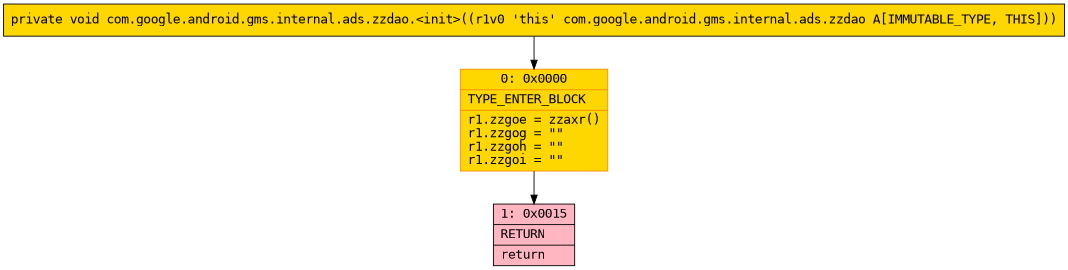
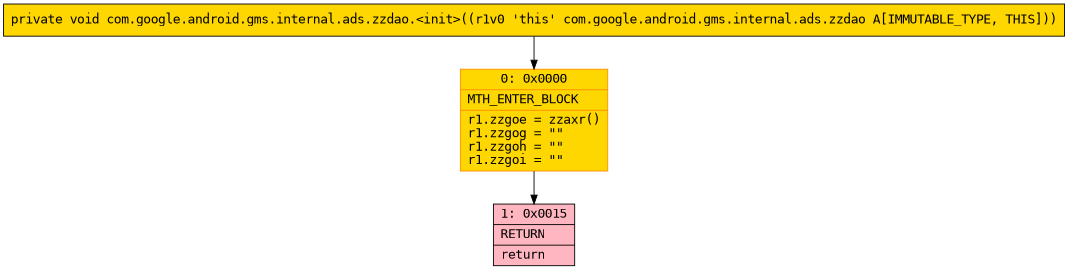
(527, 100) -> (523, 100)
